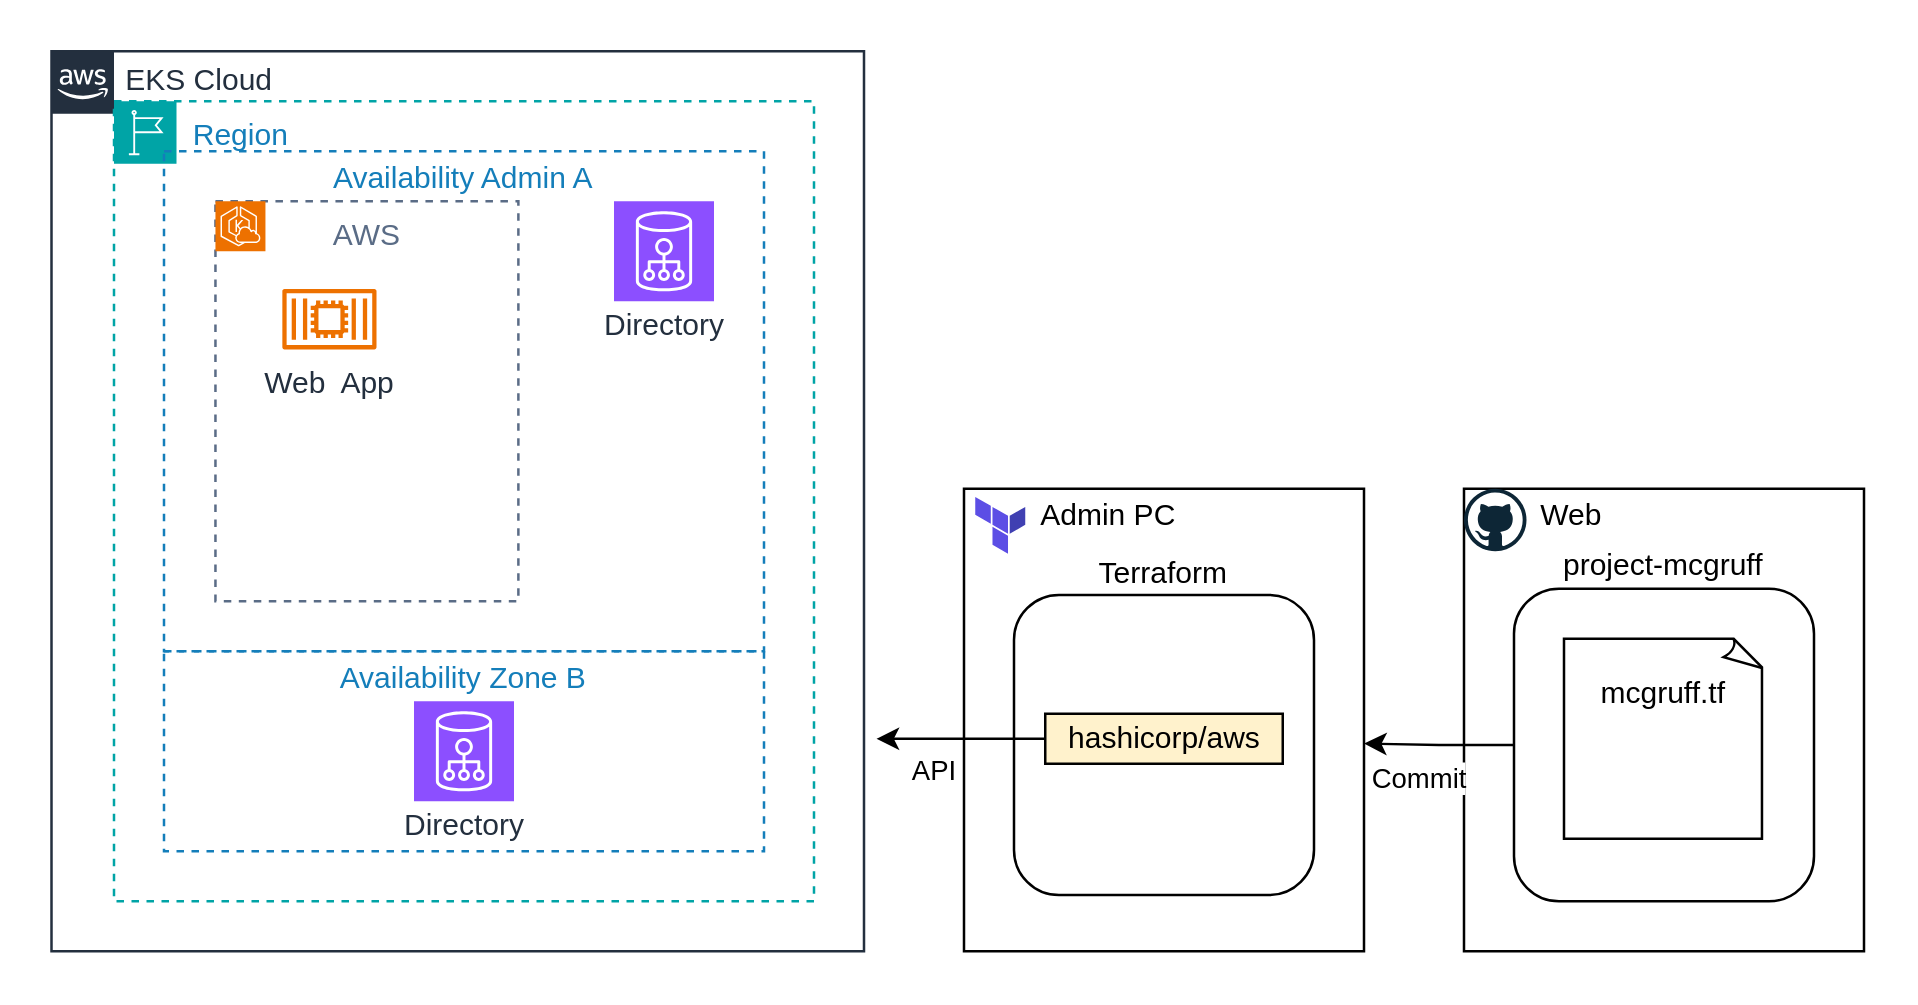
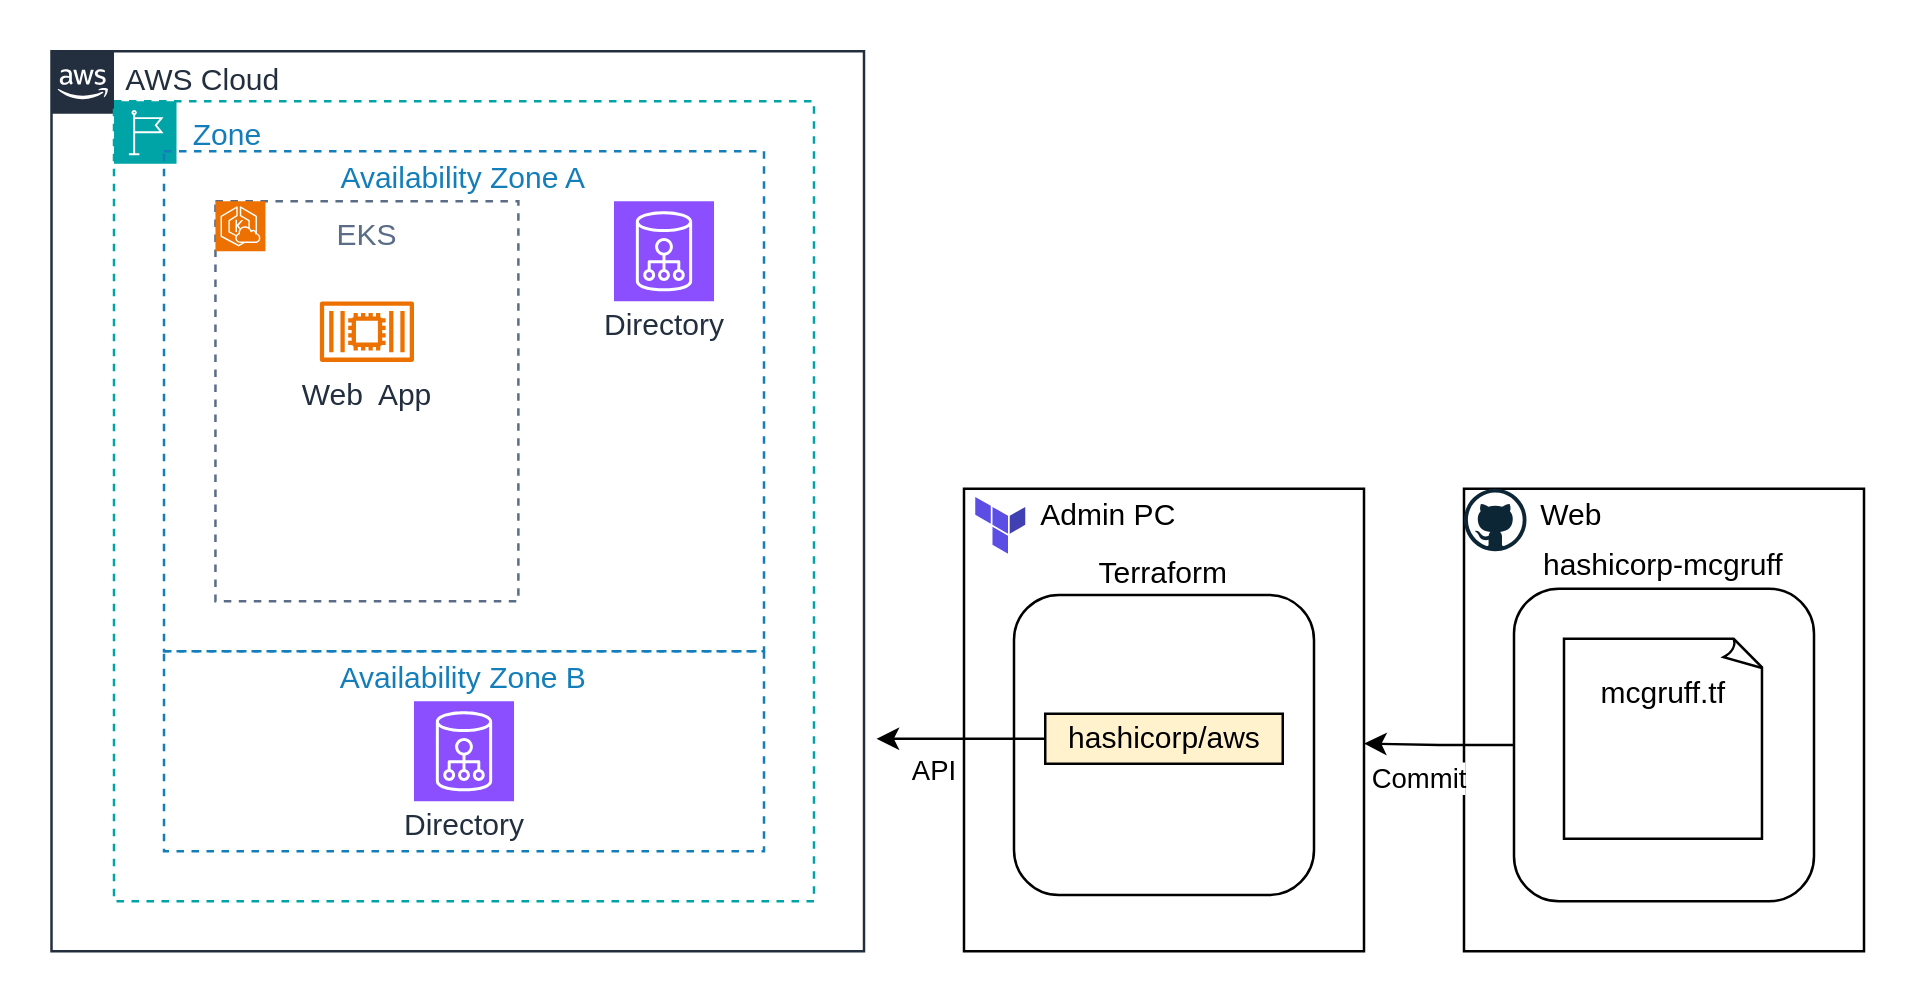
(194, 82) -> (194, 82)
(240, 137) -> (227, 137)
(464, 179) -> (464, 179)
(368, 237) -> (368, 237)
(329, 319) -> (367, 332)
(1664, 563) -> (1664, 563)
